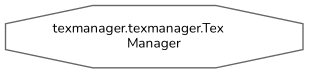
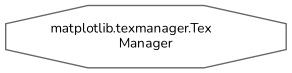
(154, 37) -> (146, 37)
